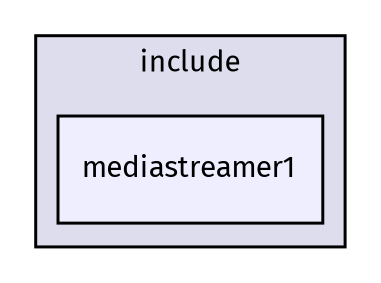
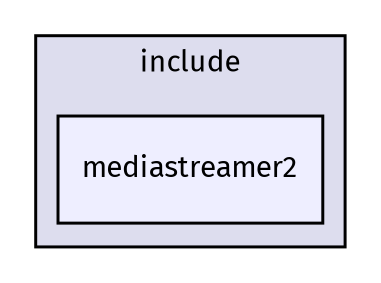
(190, 170) -> (190, 170)
